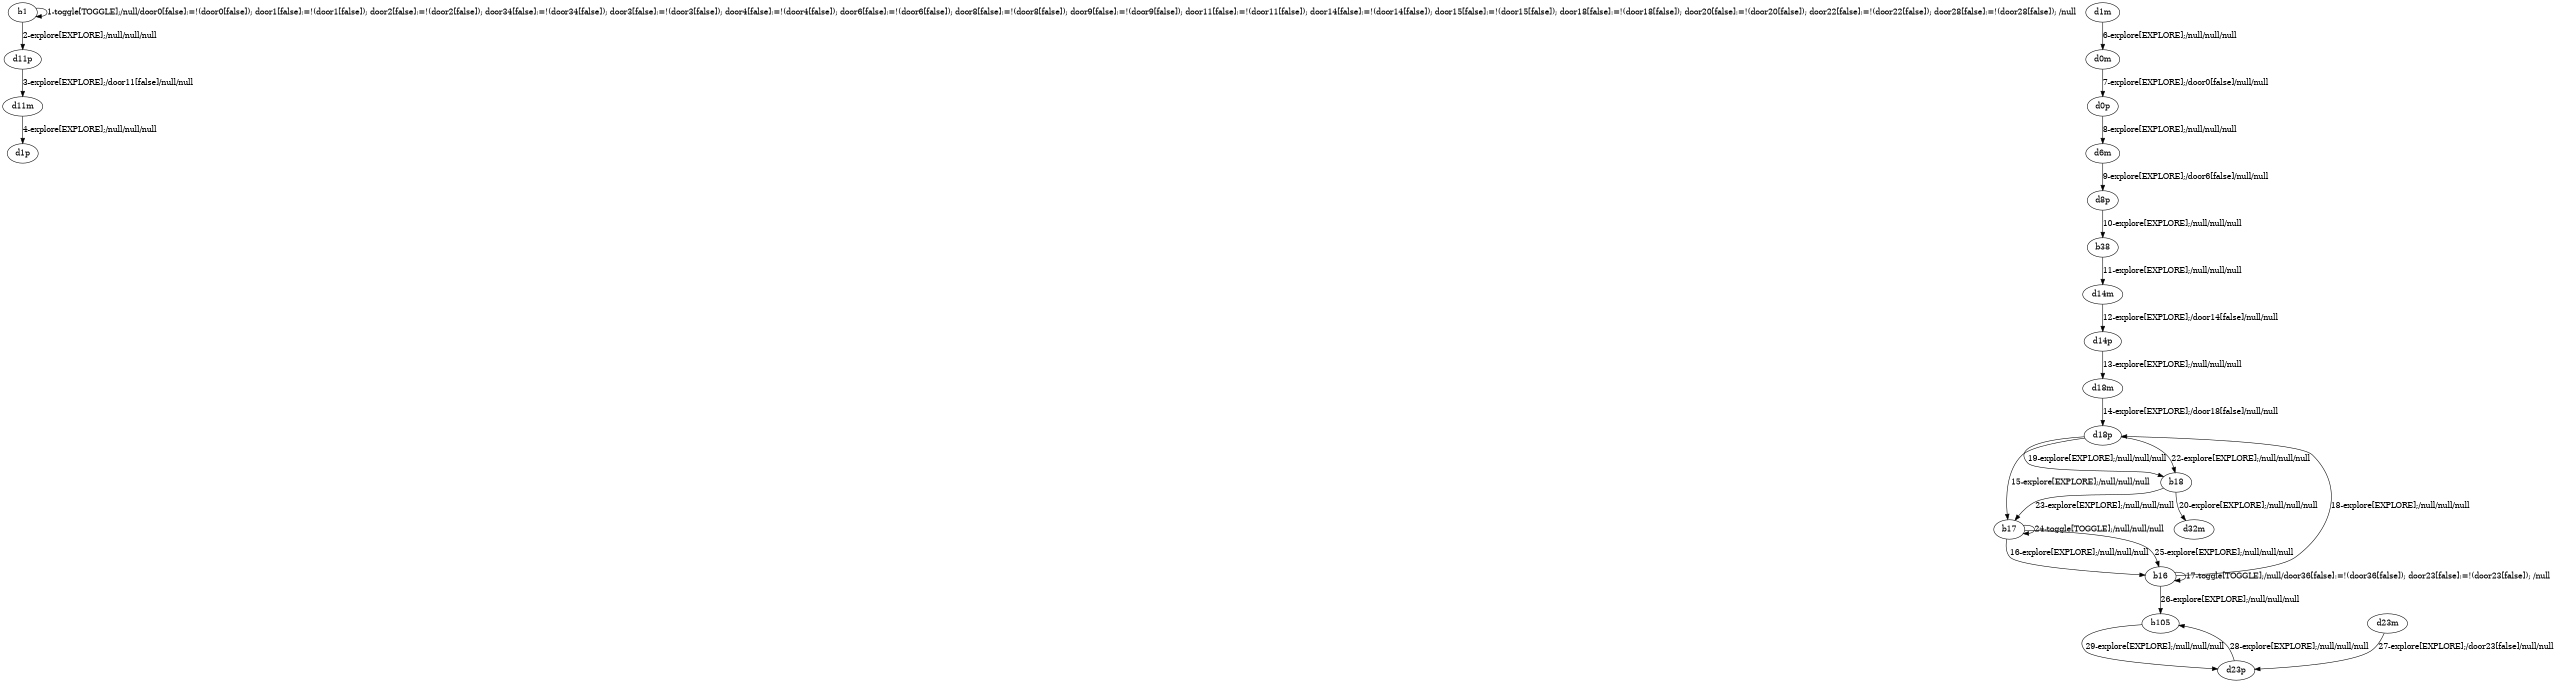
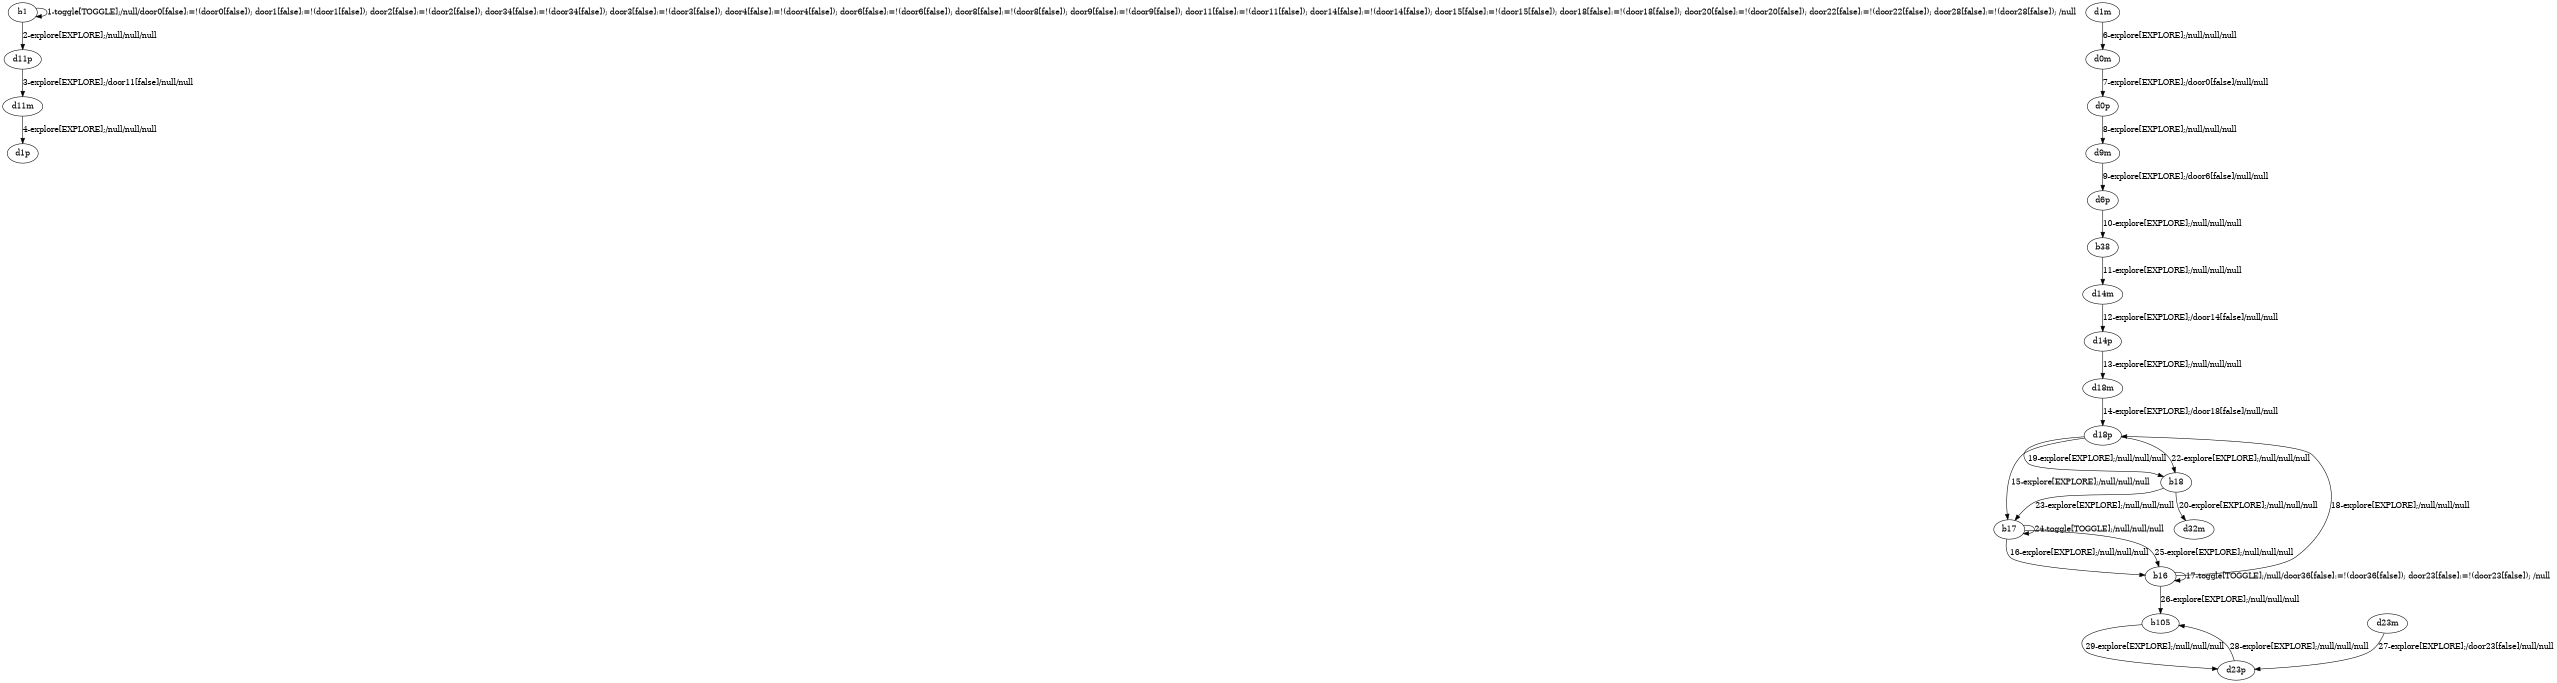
(2103, 153) -> (2103, 153)
(2103, 200) -> (2103, 200)
